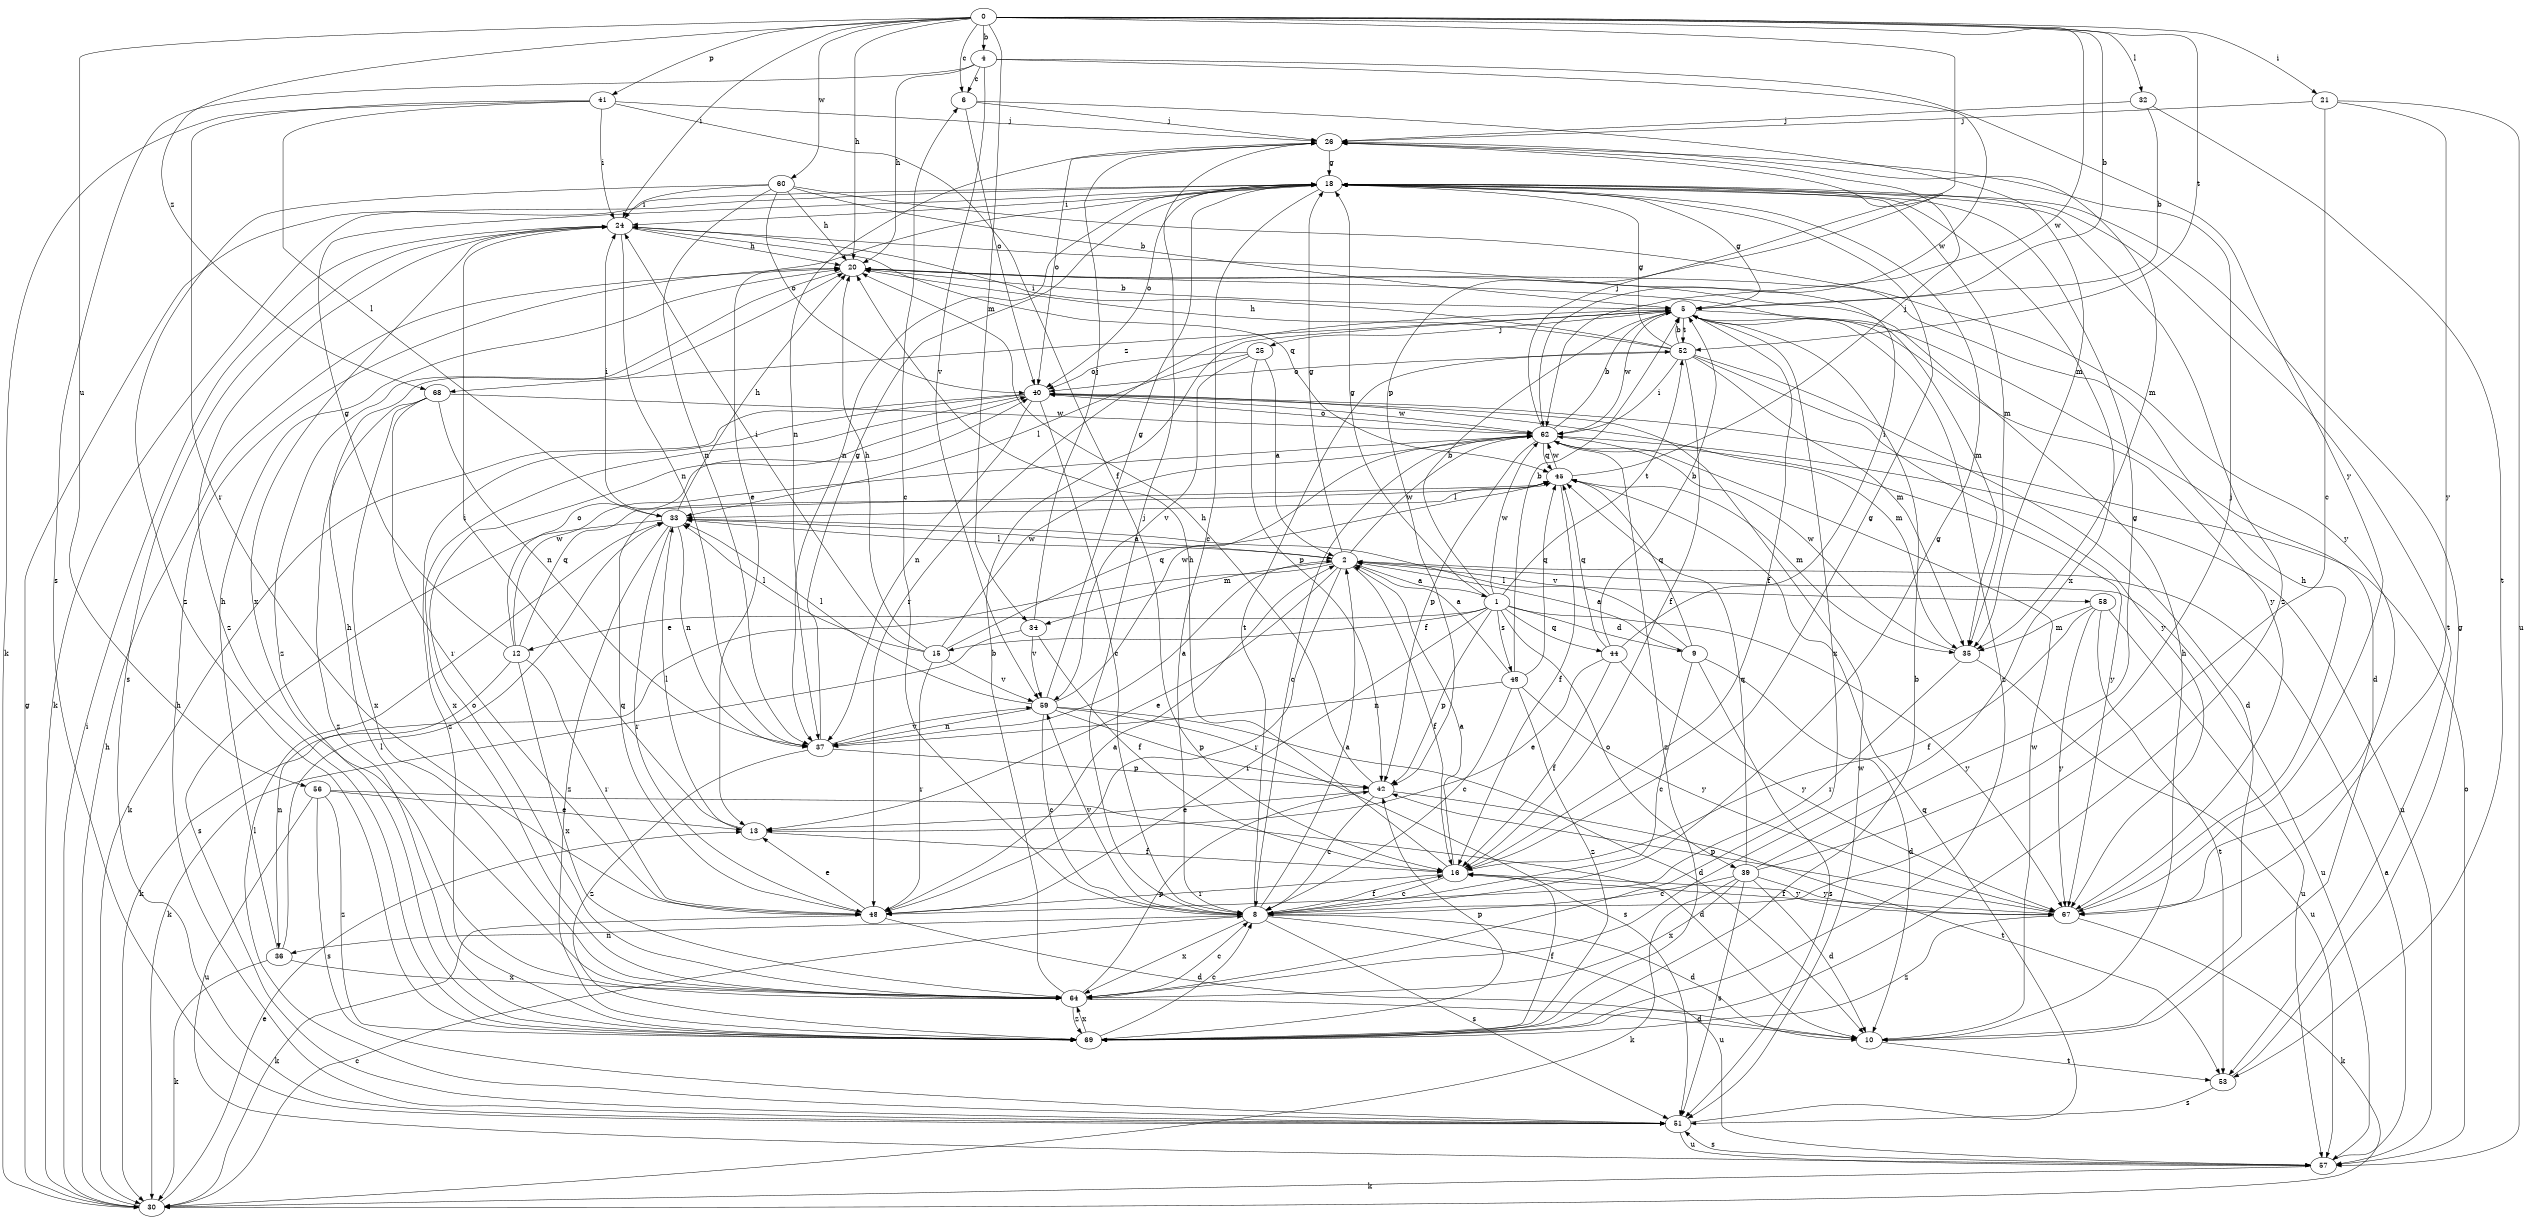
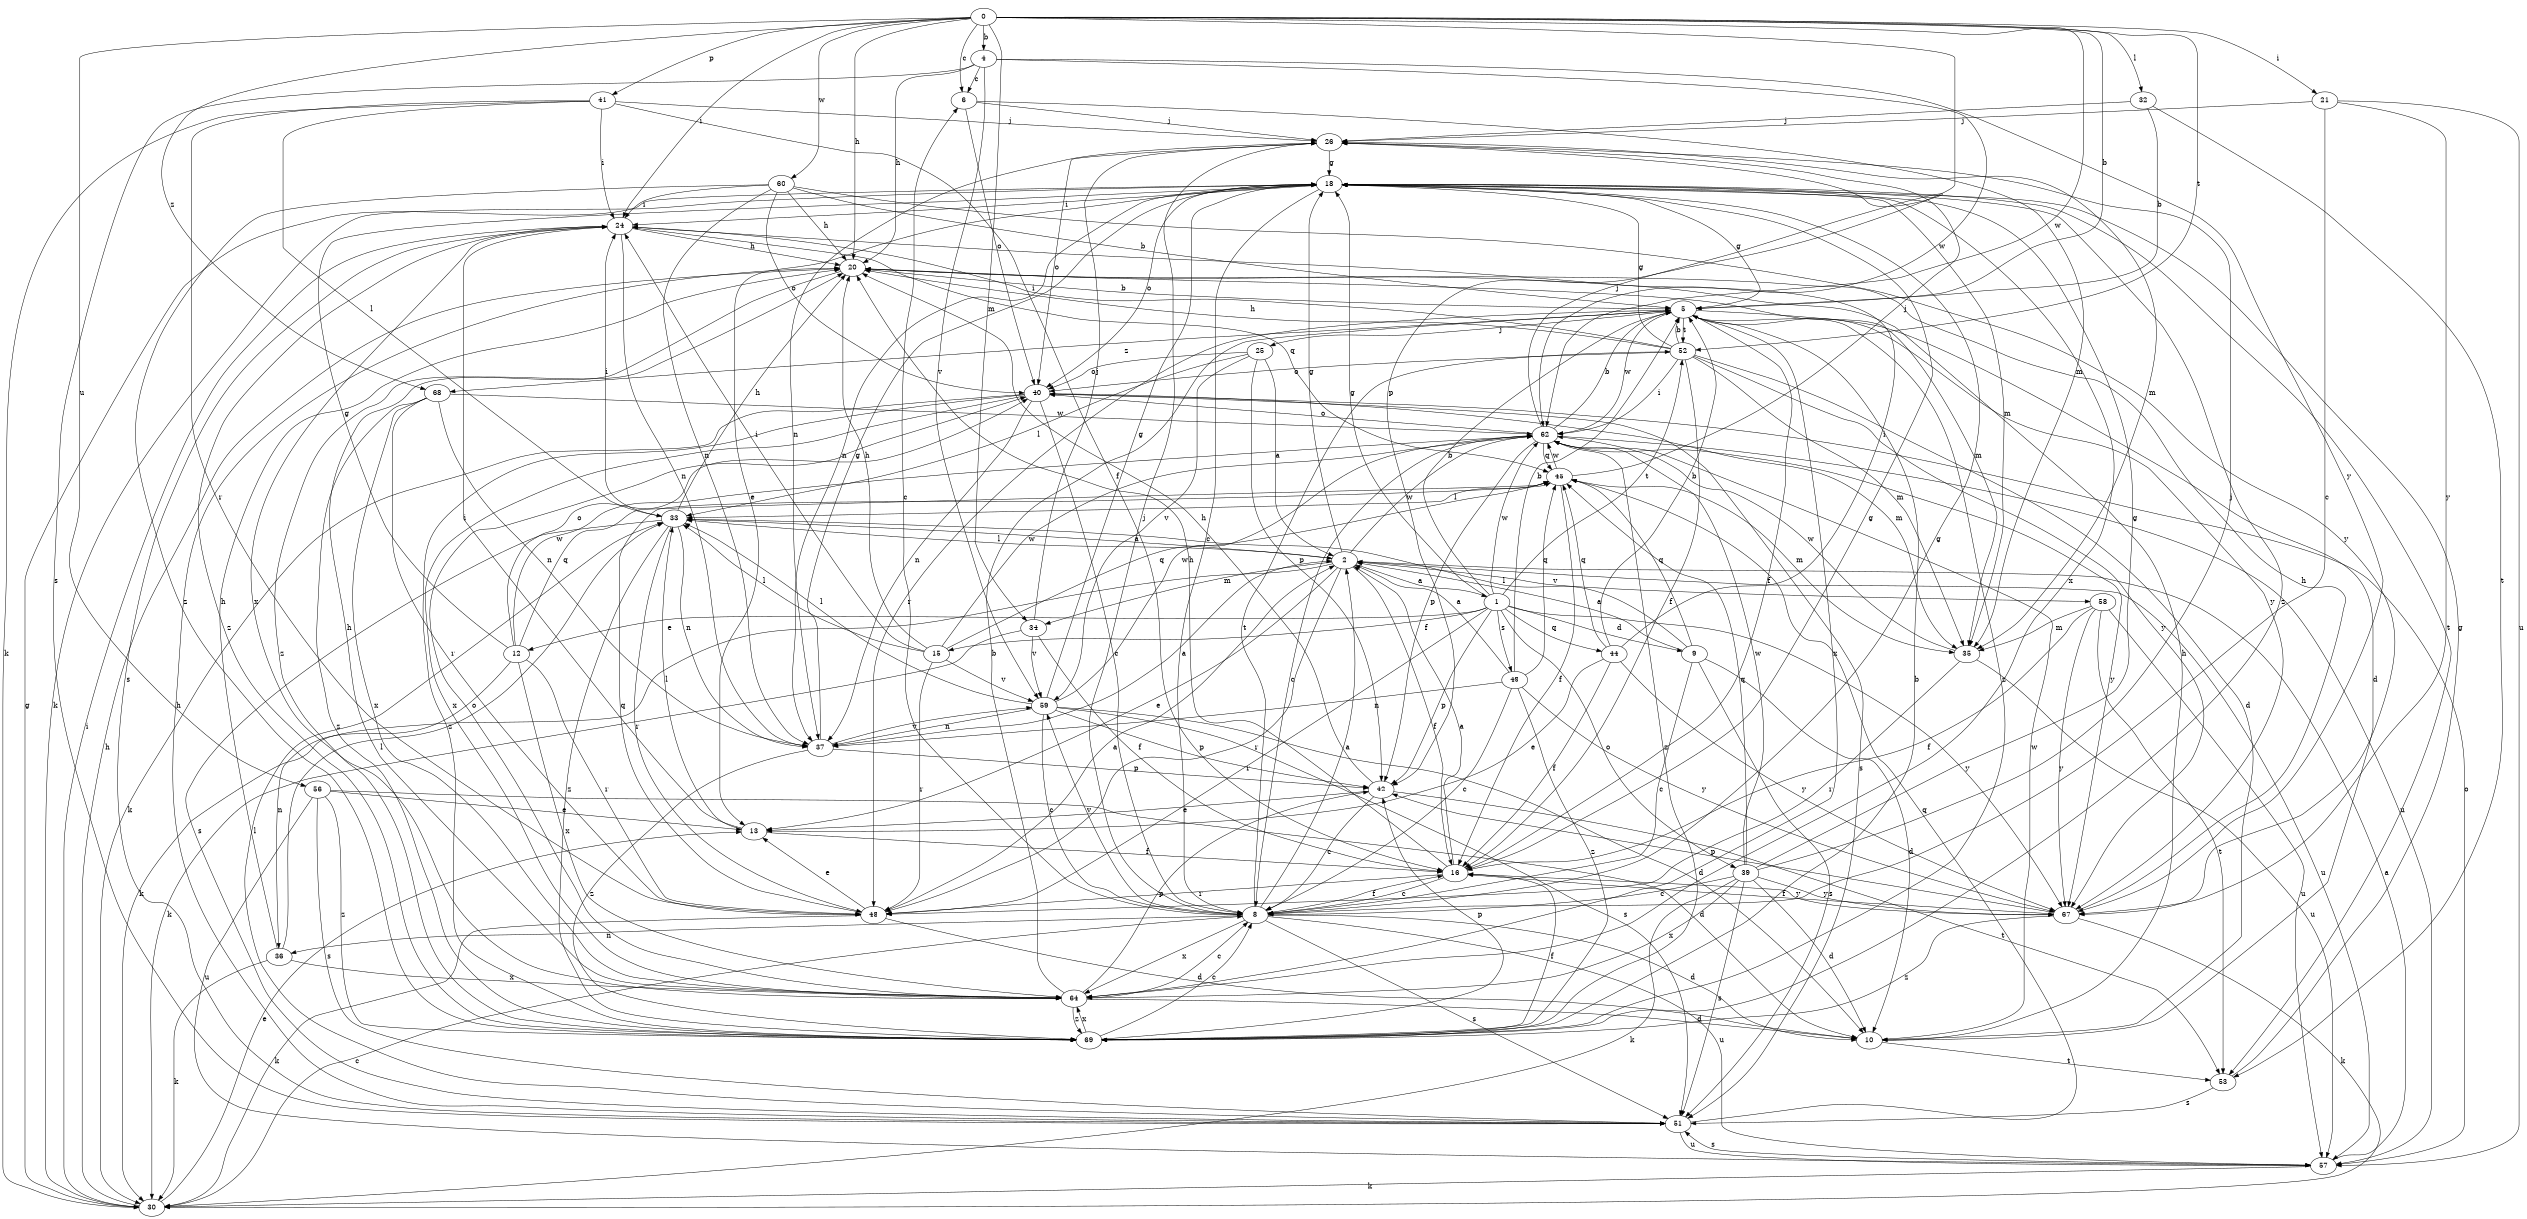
(1289, 407) -> (1741, 602)
(1861, 769) -> (1861, 769)
